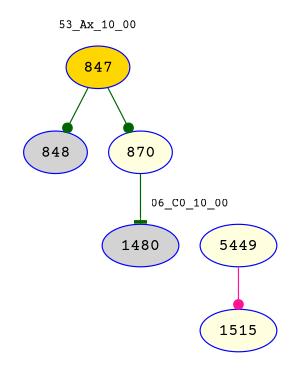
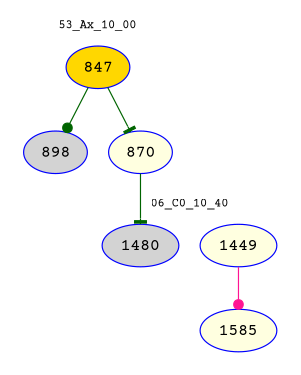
(118, 107) -> (118, 107)
(55, 152) -> (55, 152)
(190, 204) -> (190, 204)
(238, 246) -> (238, 246)
(238, 331) -> (238, 331)
